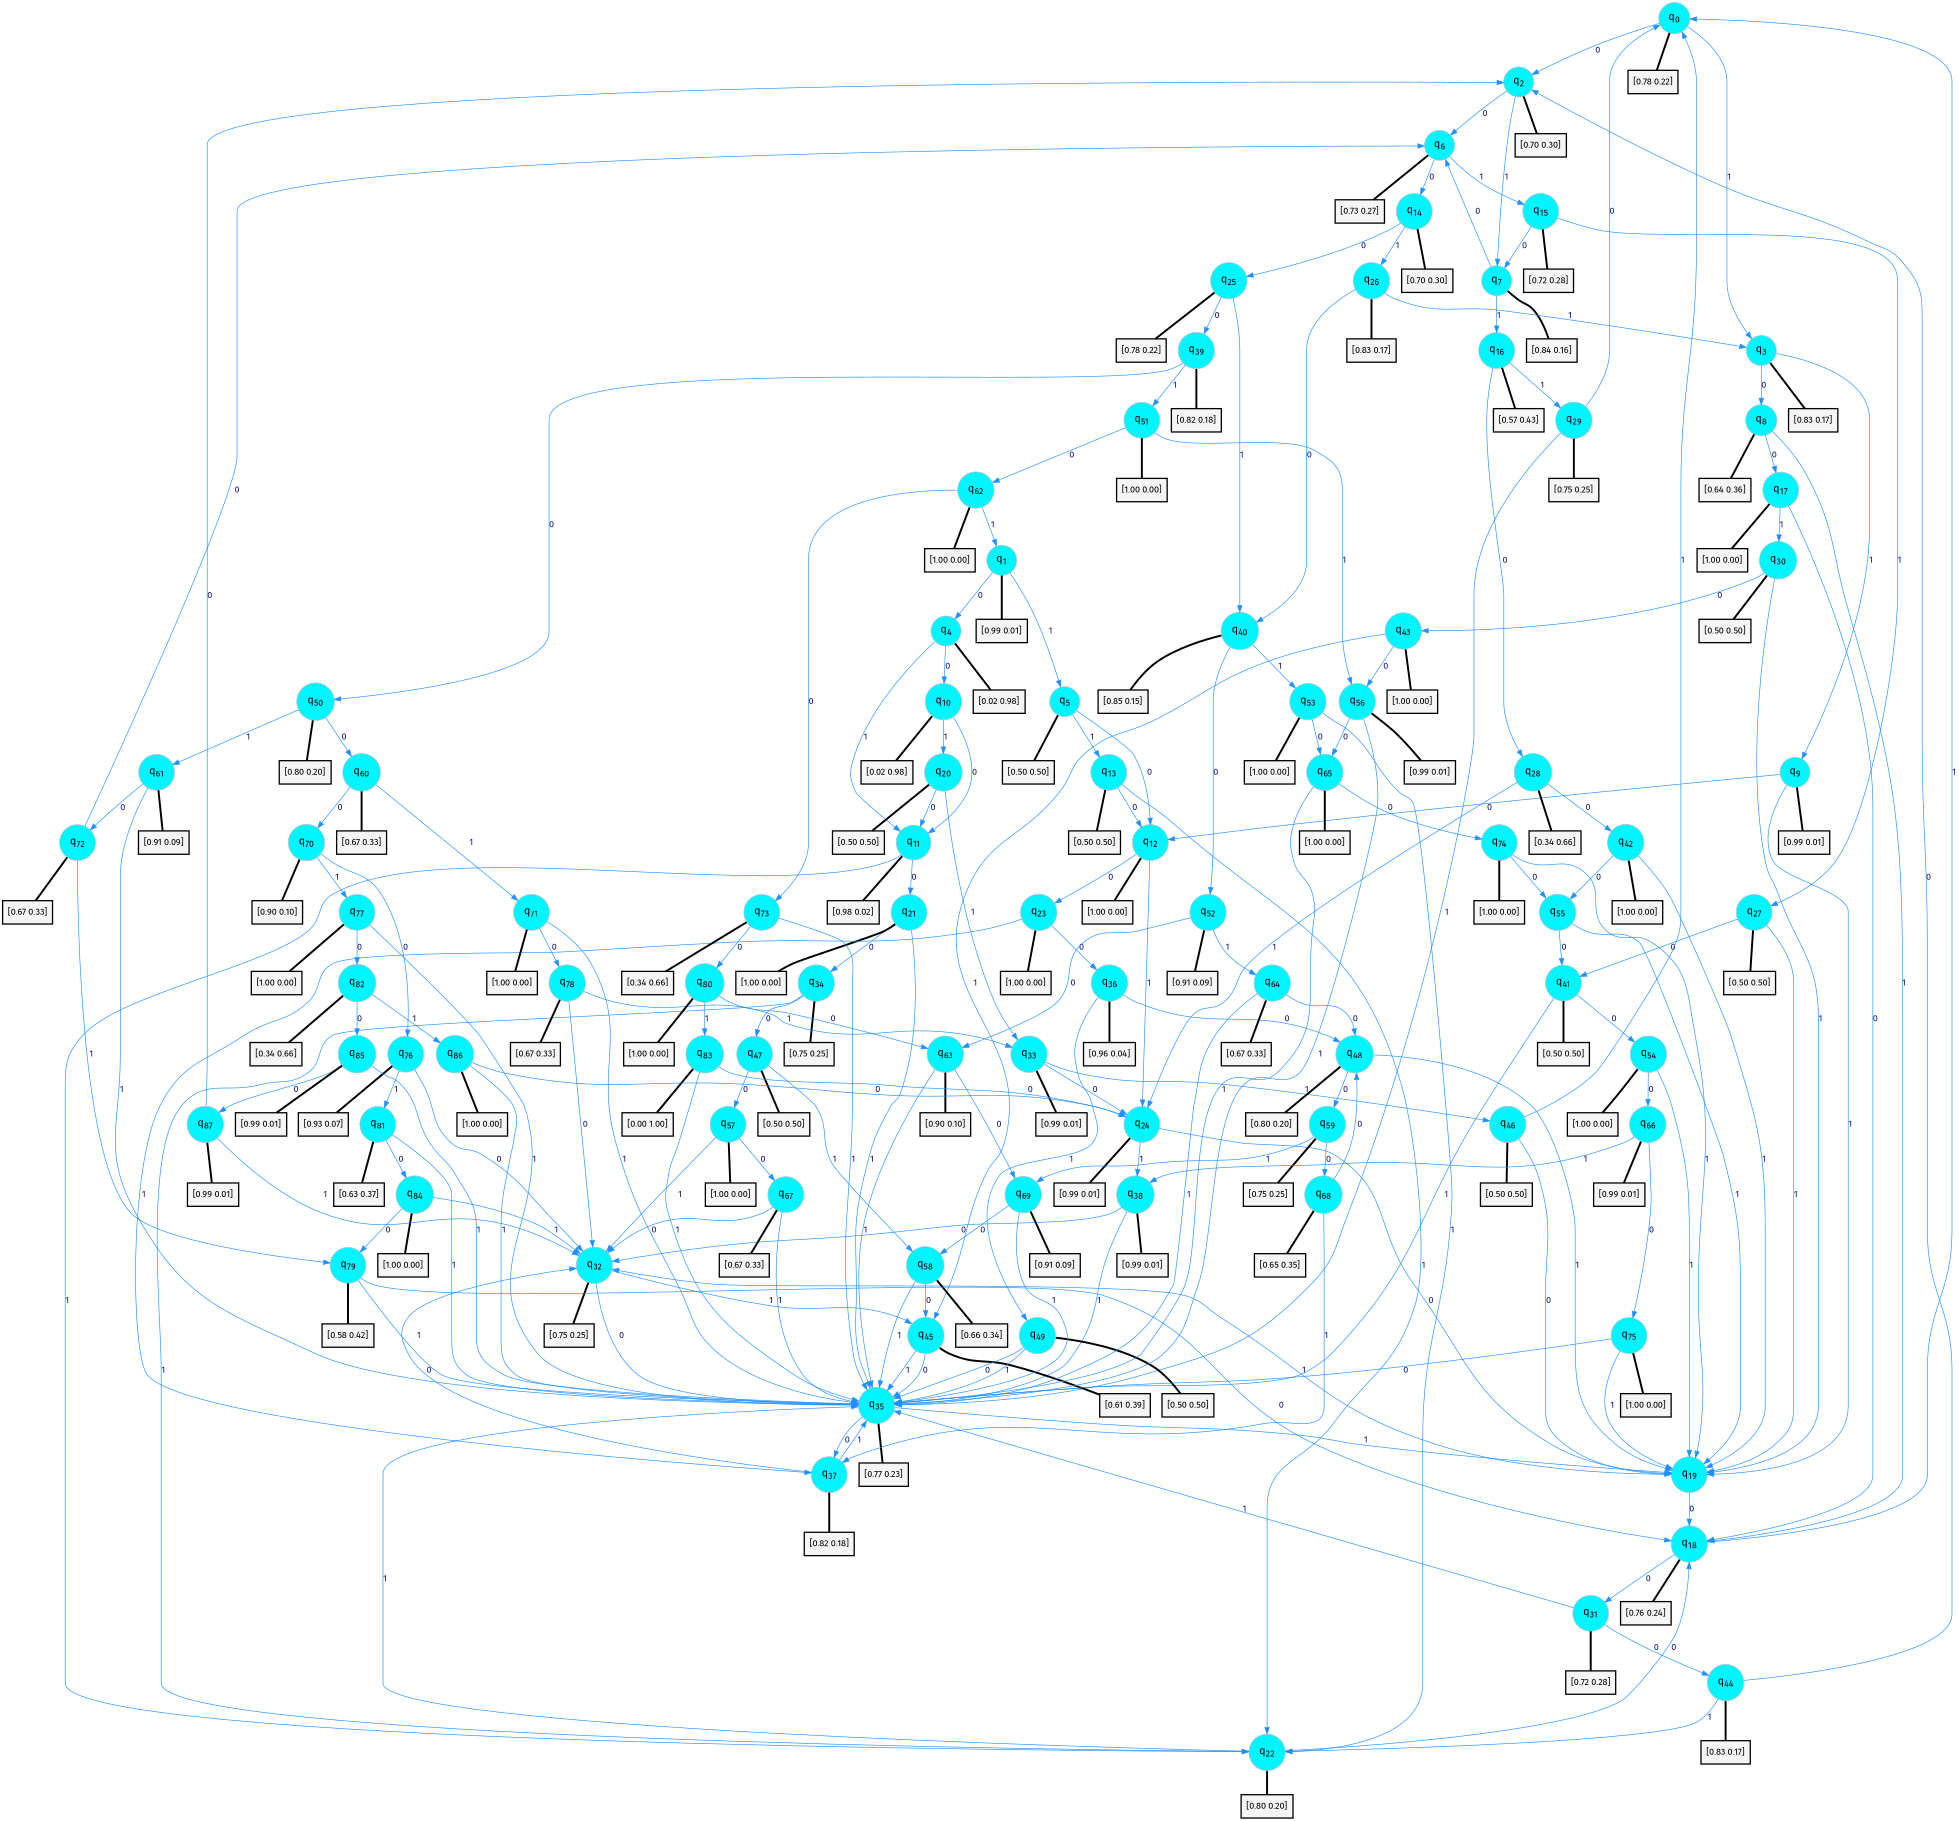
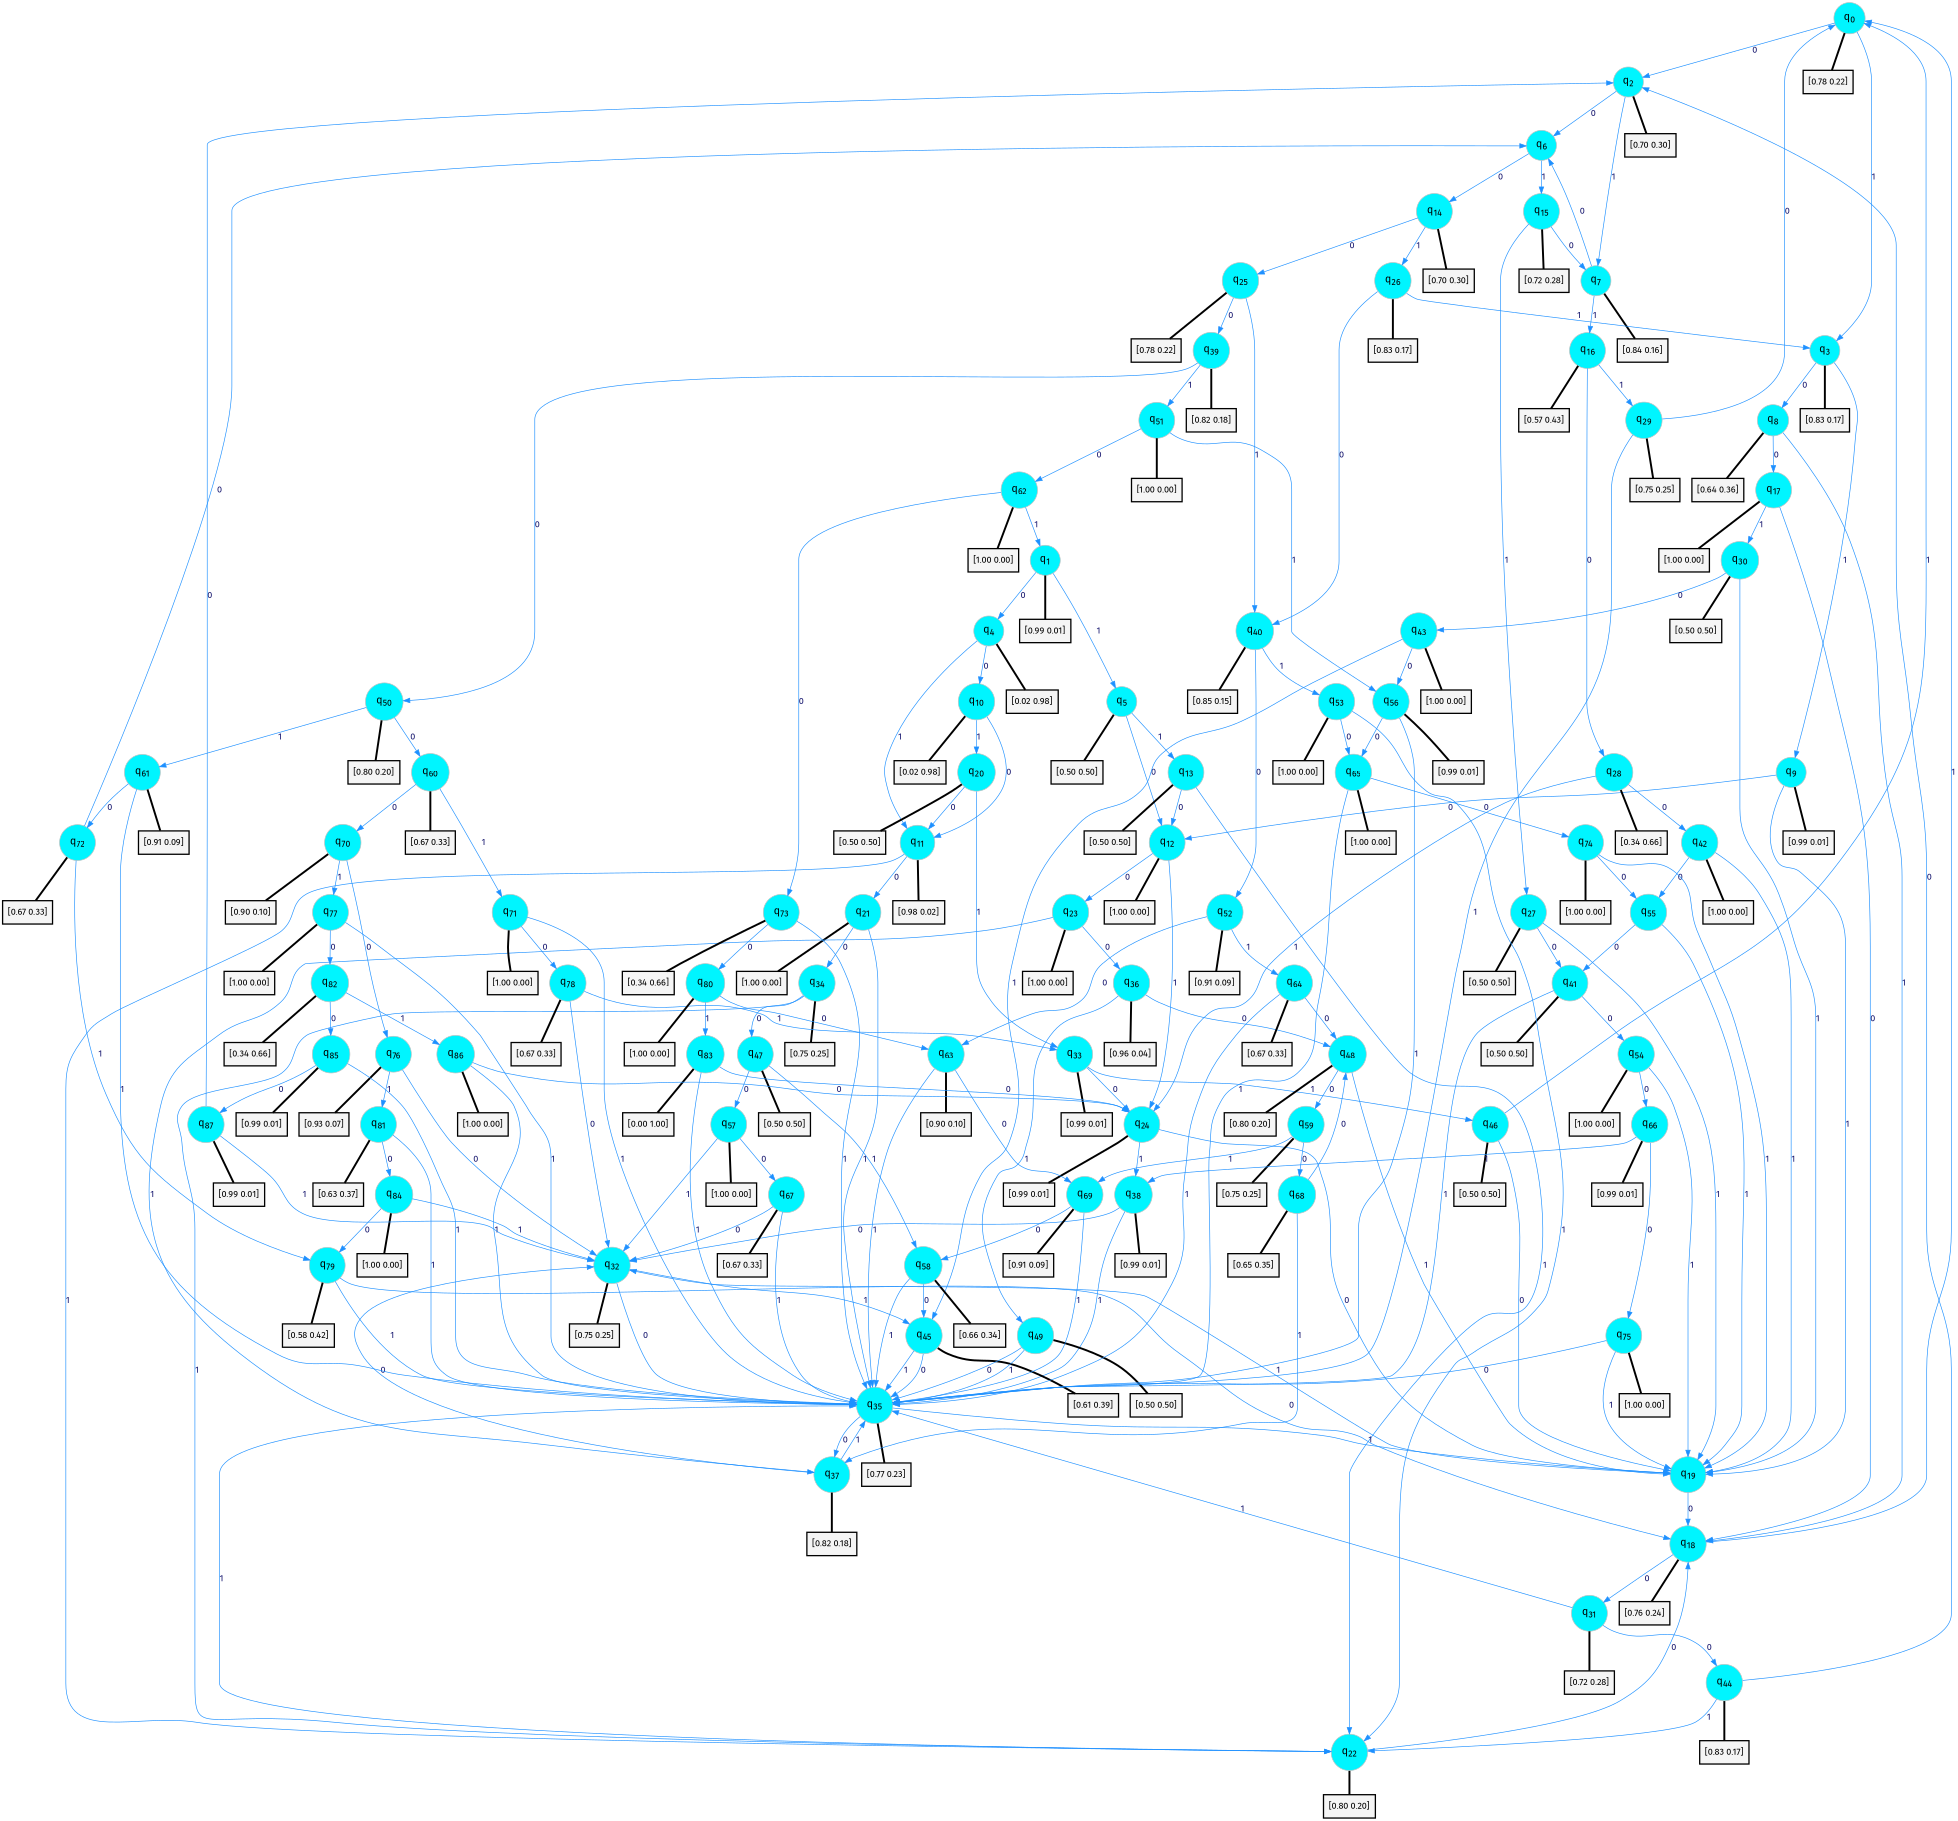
(1360, 211) -> none
